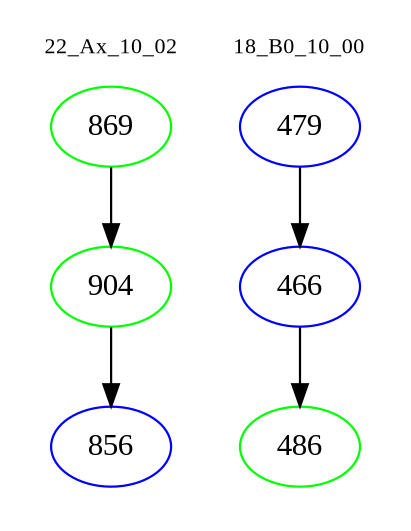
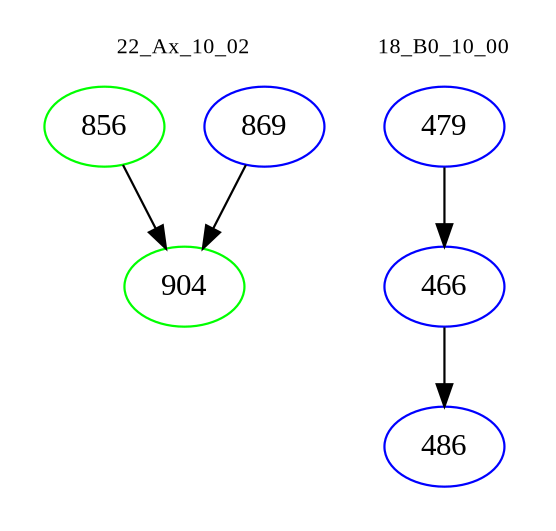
(111, 127) -> (264, 127)
(111, 356) -> (139, 197)
(111, 447) -> (104, 127)
(300, 447) -> (444, 447)
